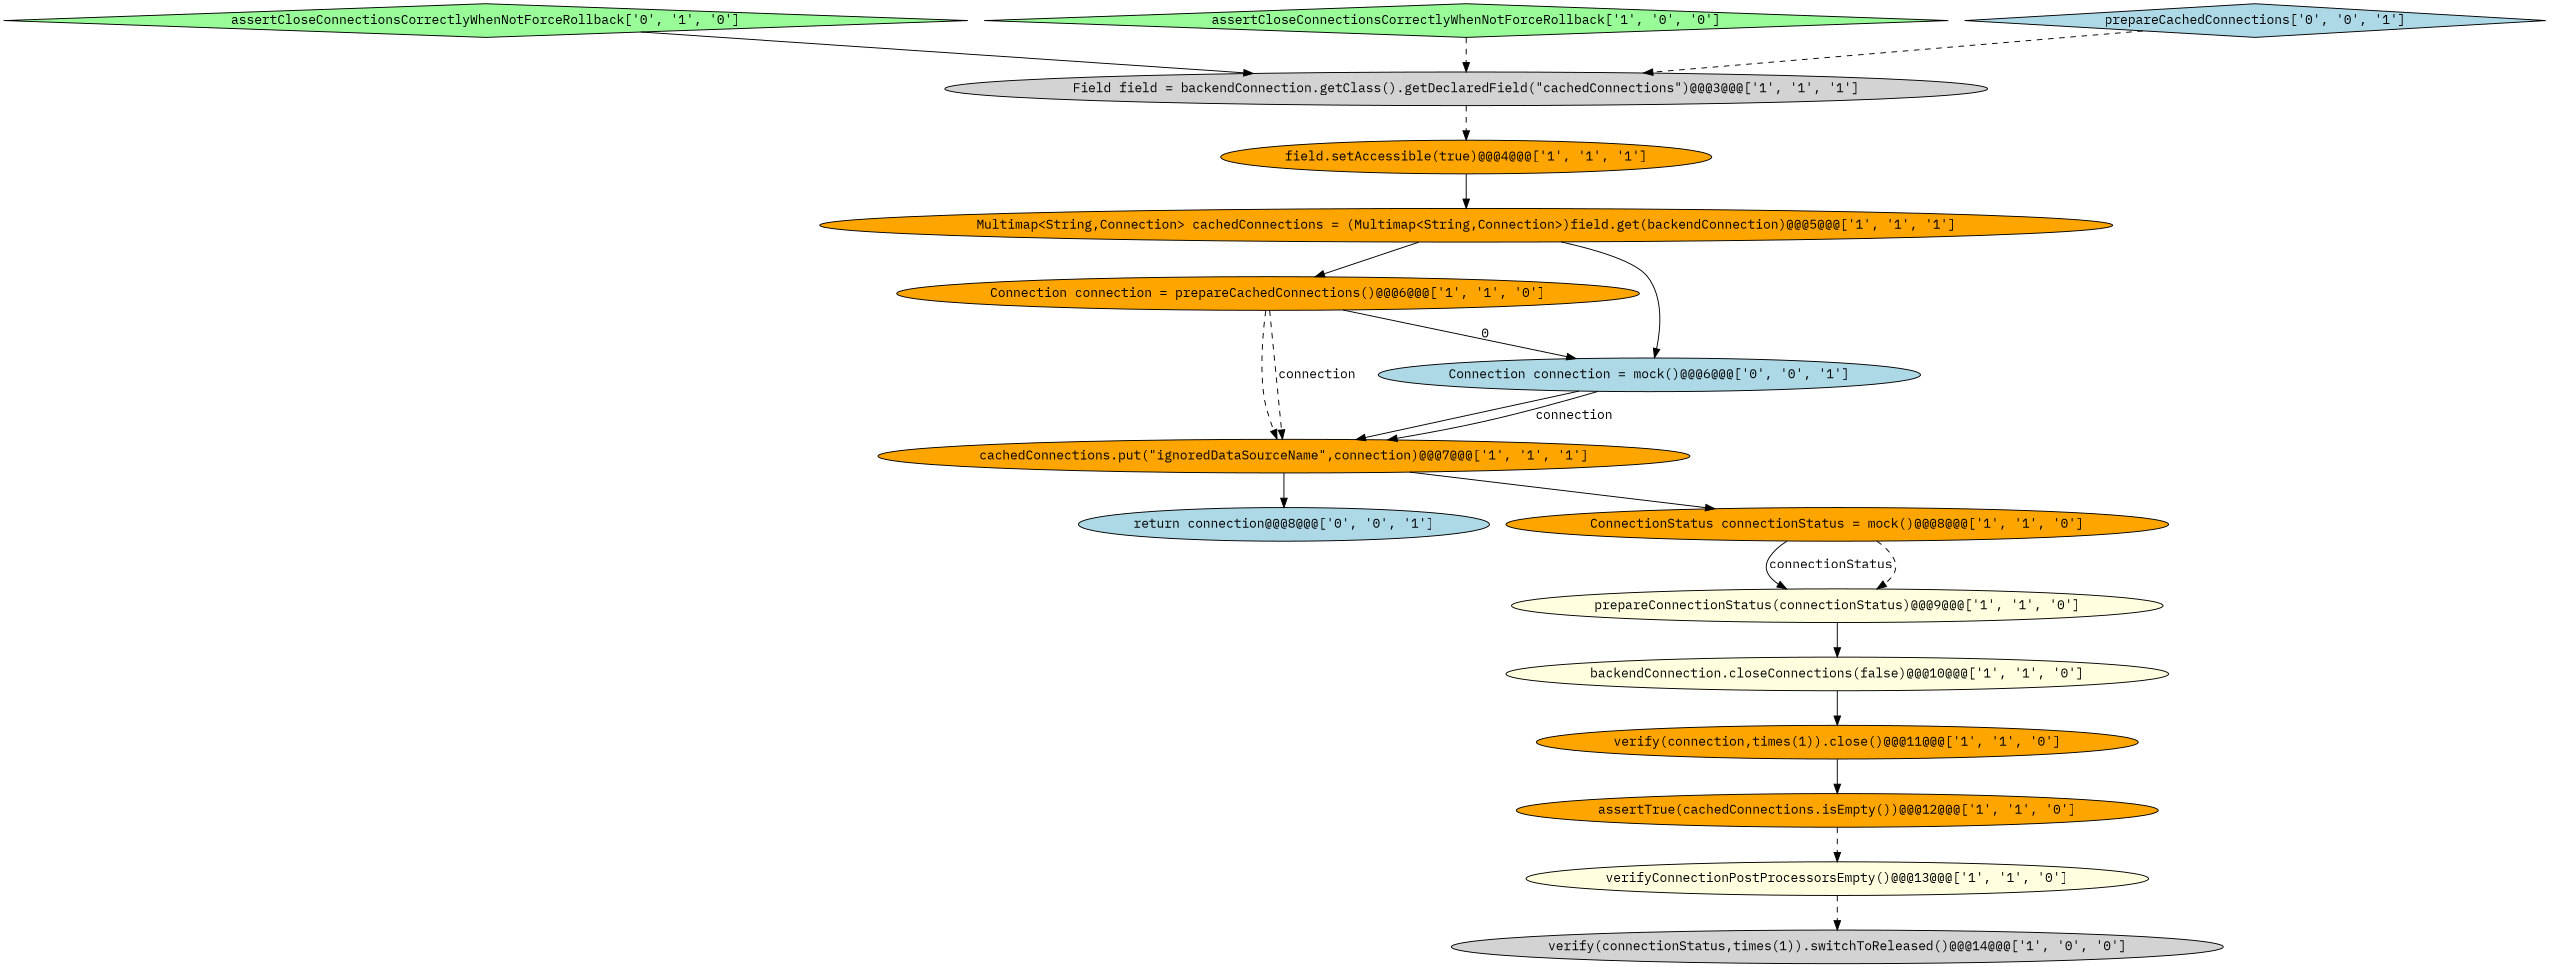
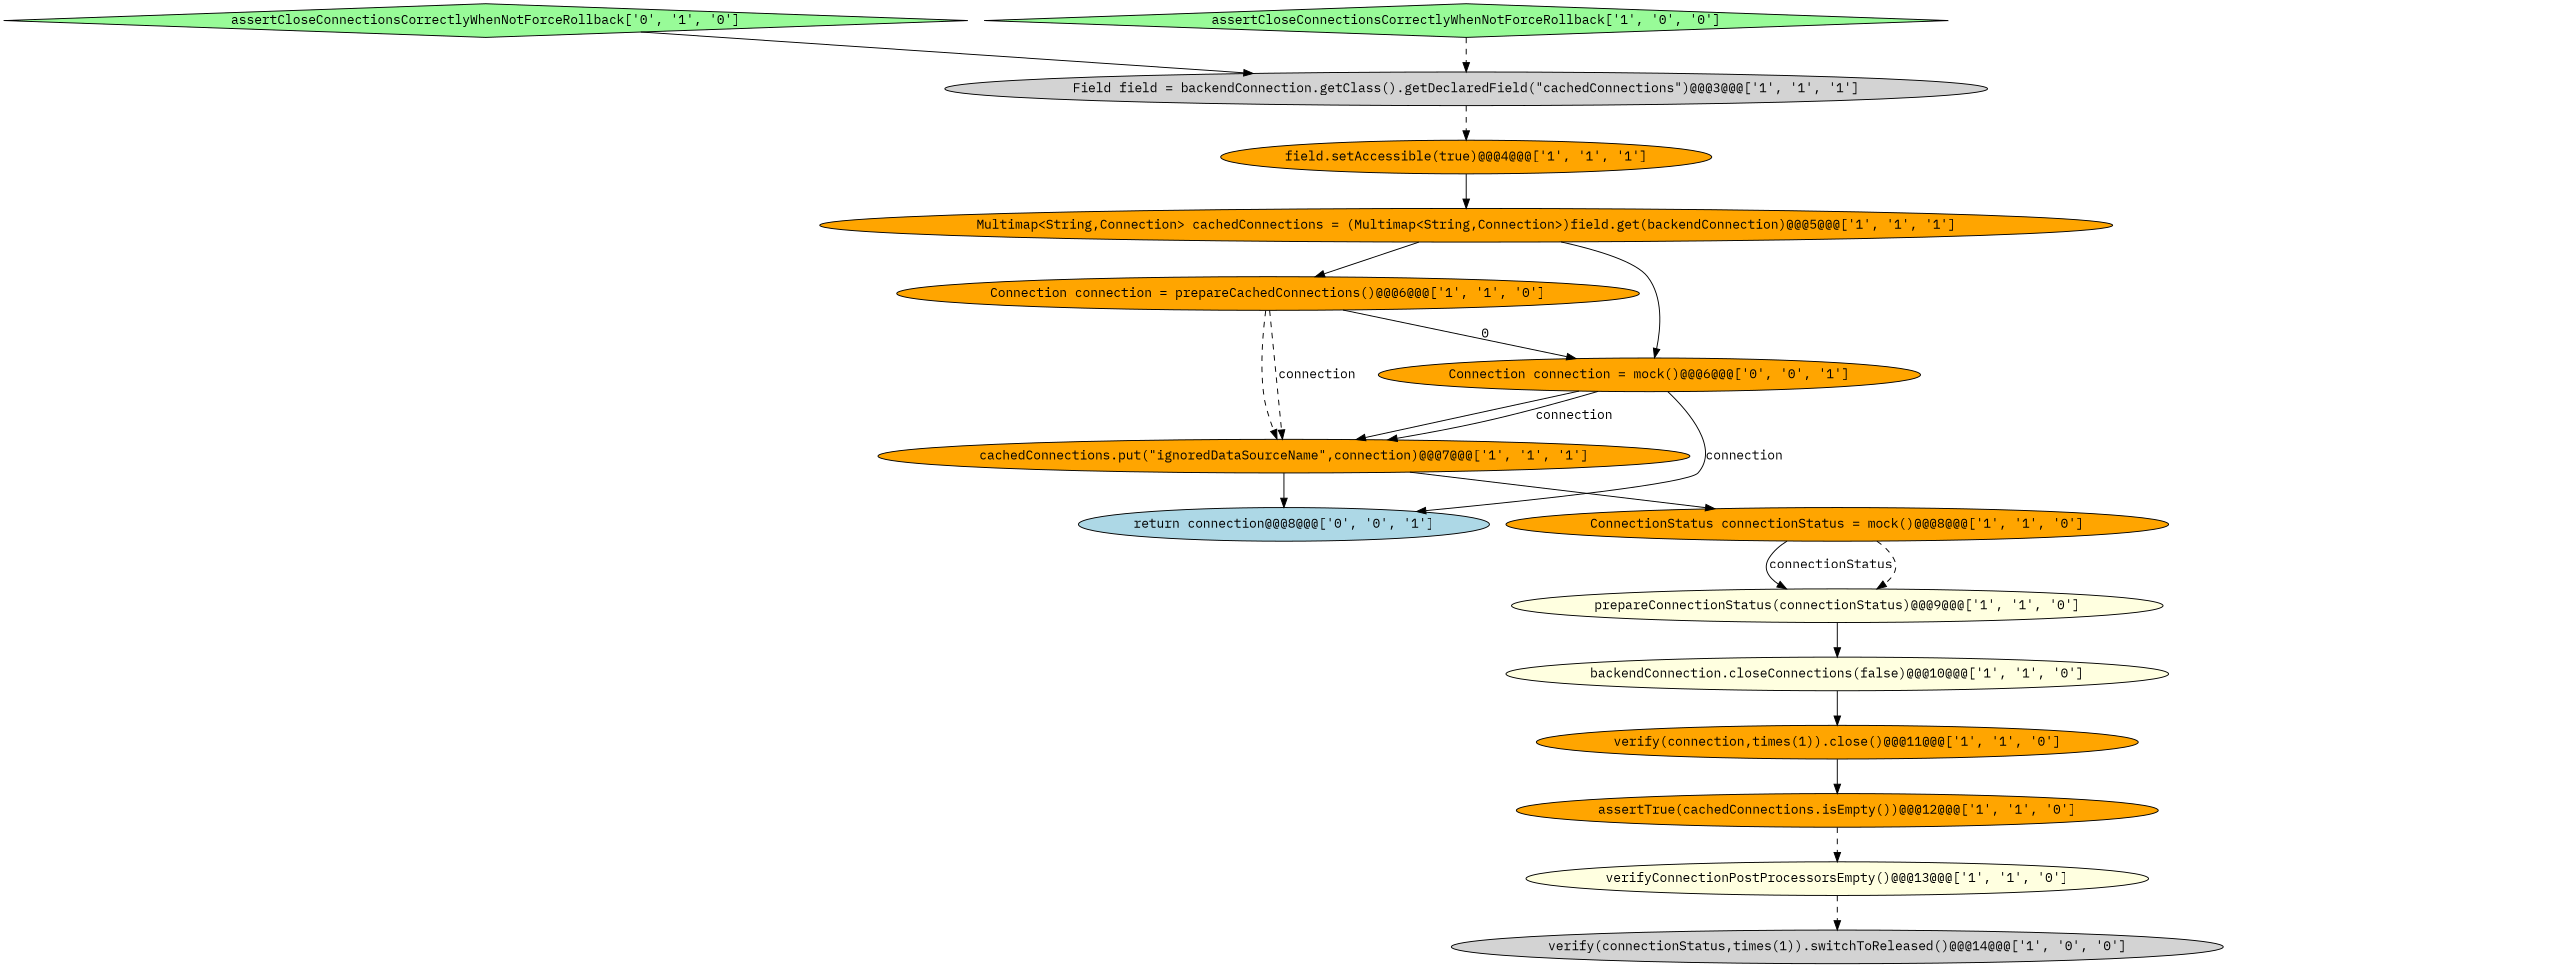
(2255, 21) -> none
(1649, 375) -> (1649, 375)
none -> (1610, 490)
